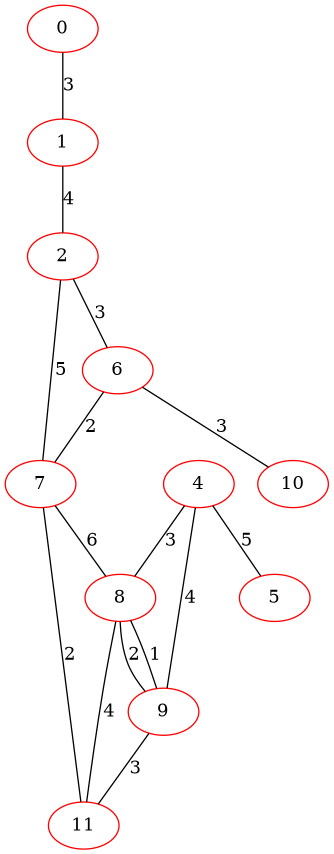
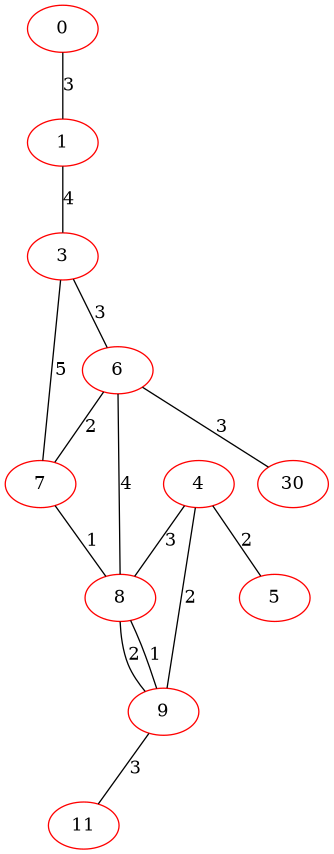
(63, 256) -> (63, 256)
(293, 484) -> (293, 484)
(93, 541) -> (93, 541)
(247, 541) -> (247, 541)
(191, 598) -> (191, 598)
(62, 655) -> none
(100, 711) -> (119, 484)
